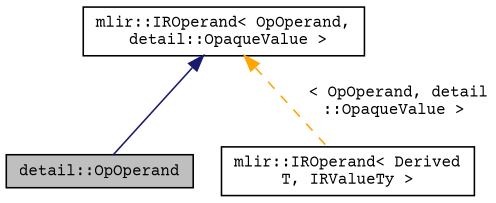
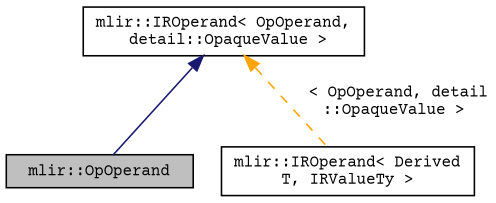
(100, 171) -> (100, 171)
